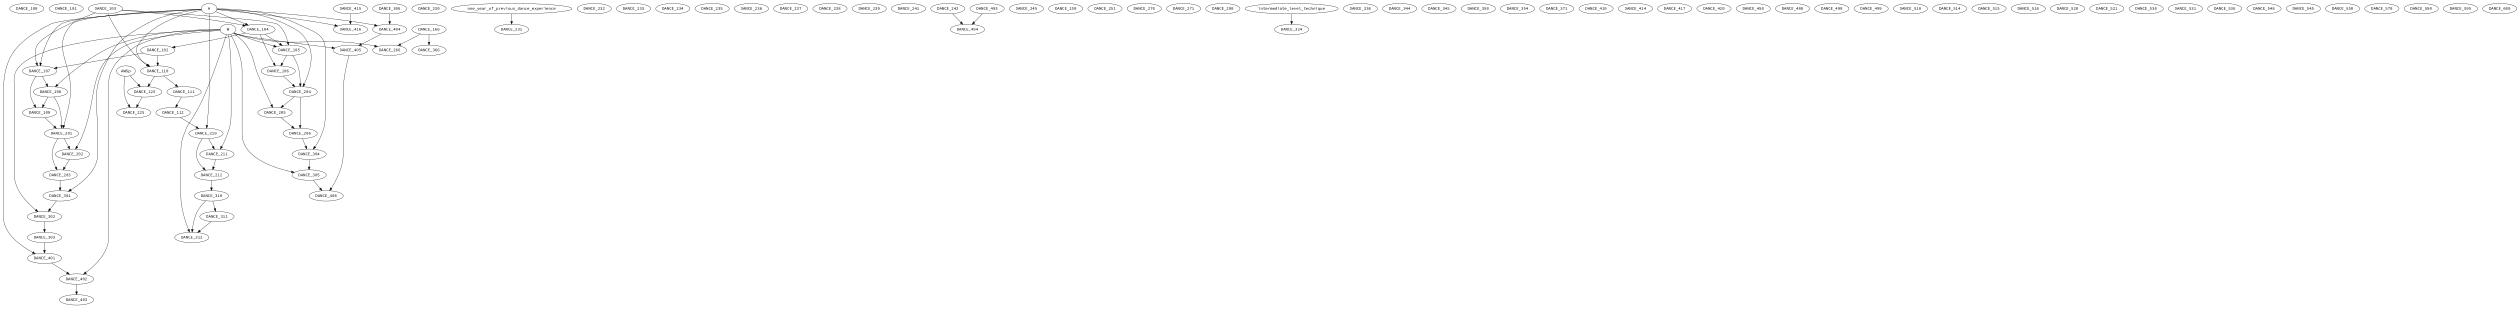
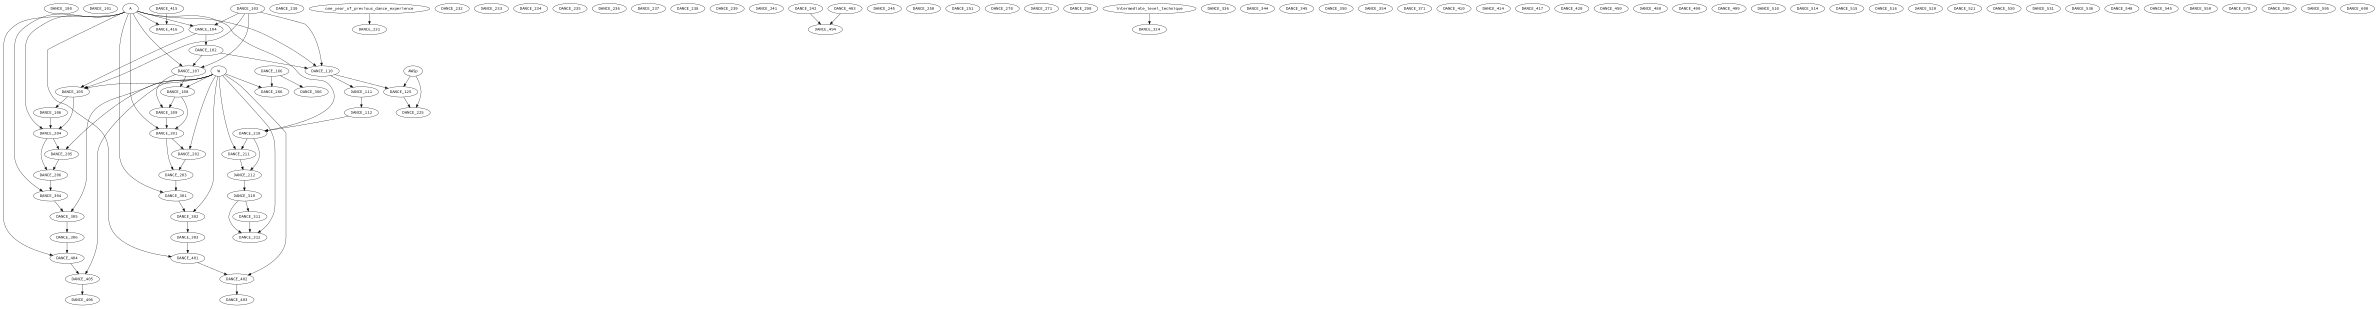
(266, 49) -> none
(317, 184) -> (67, 226)
